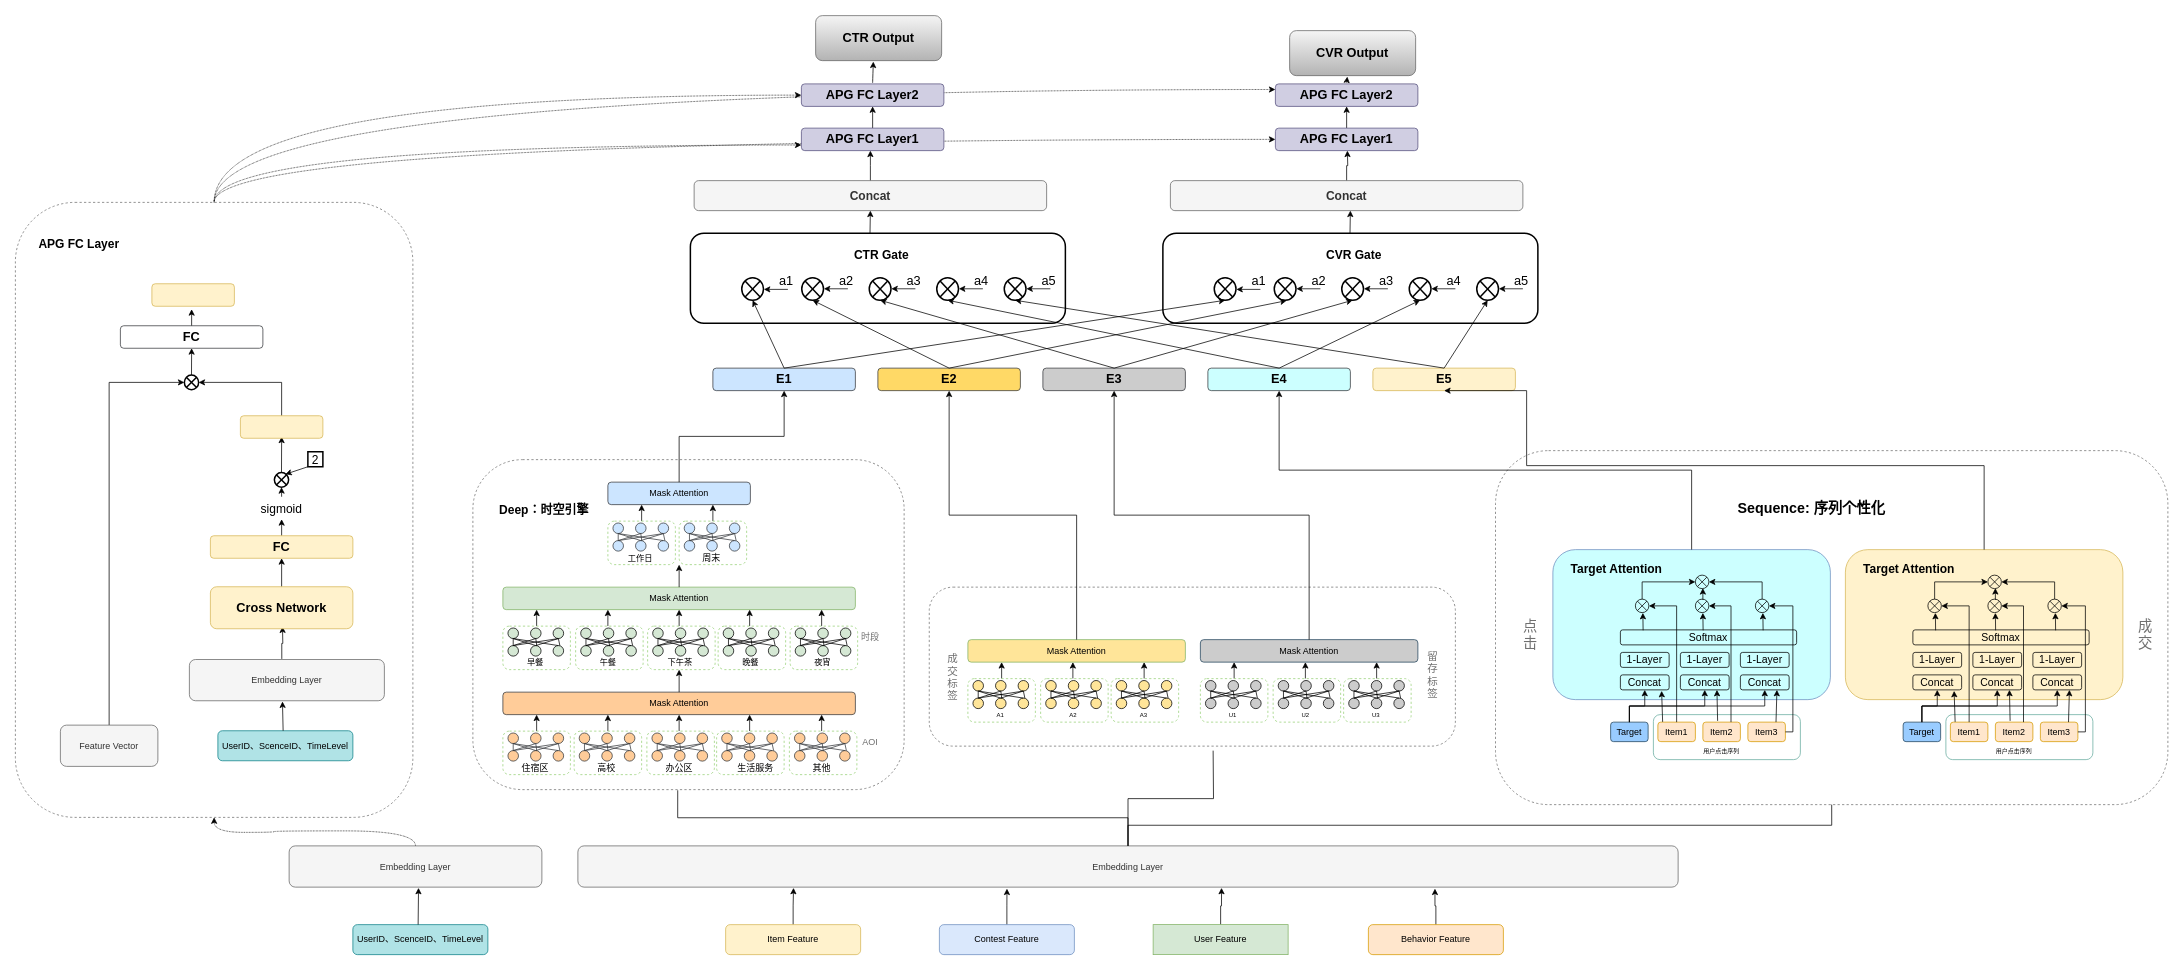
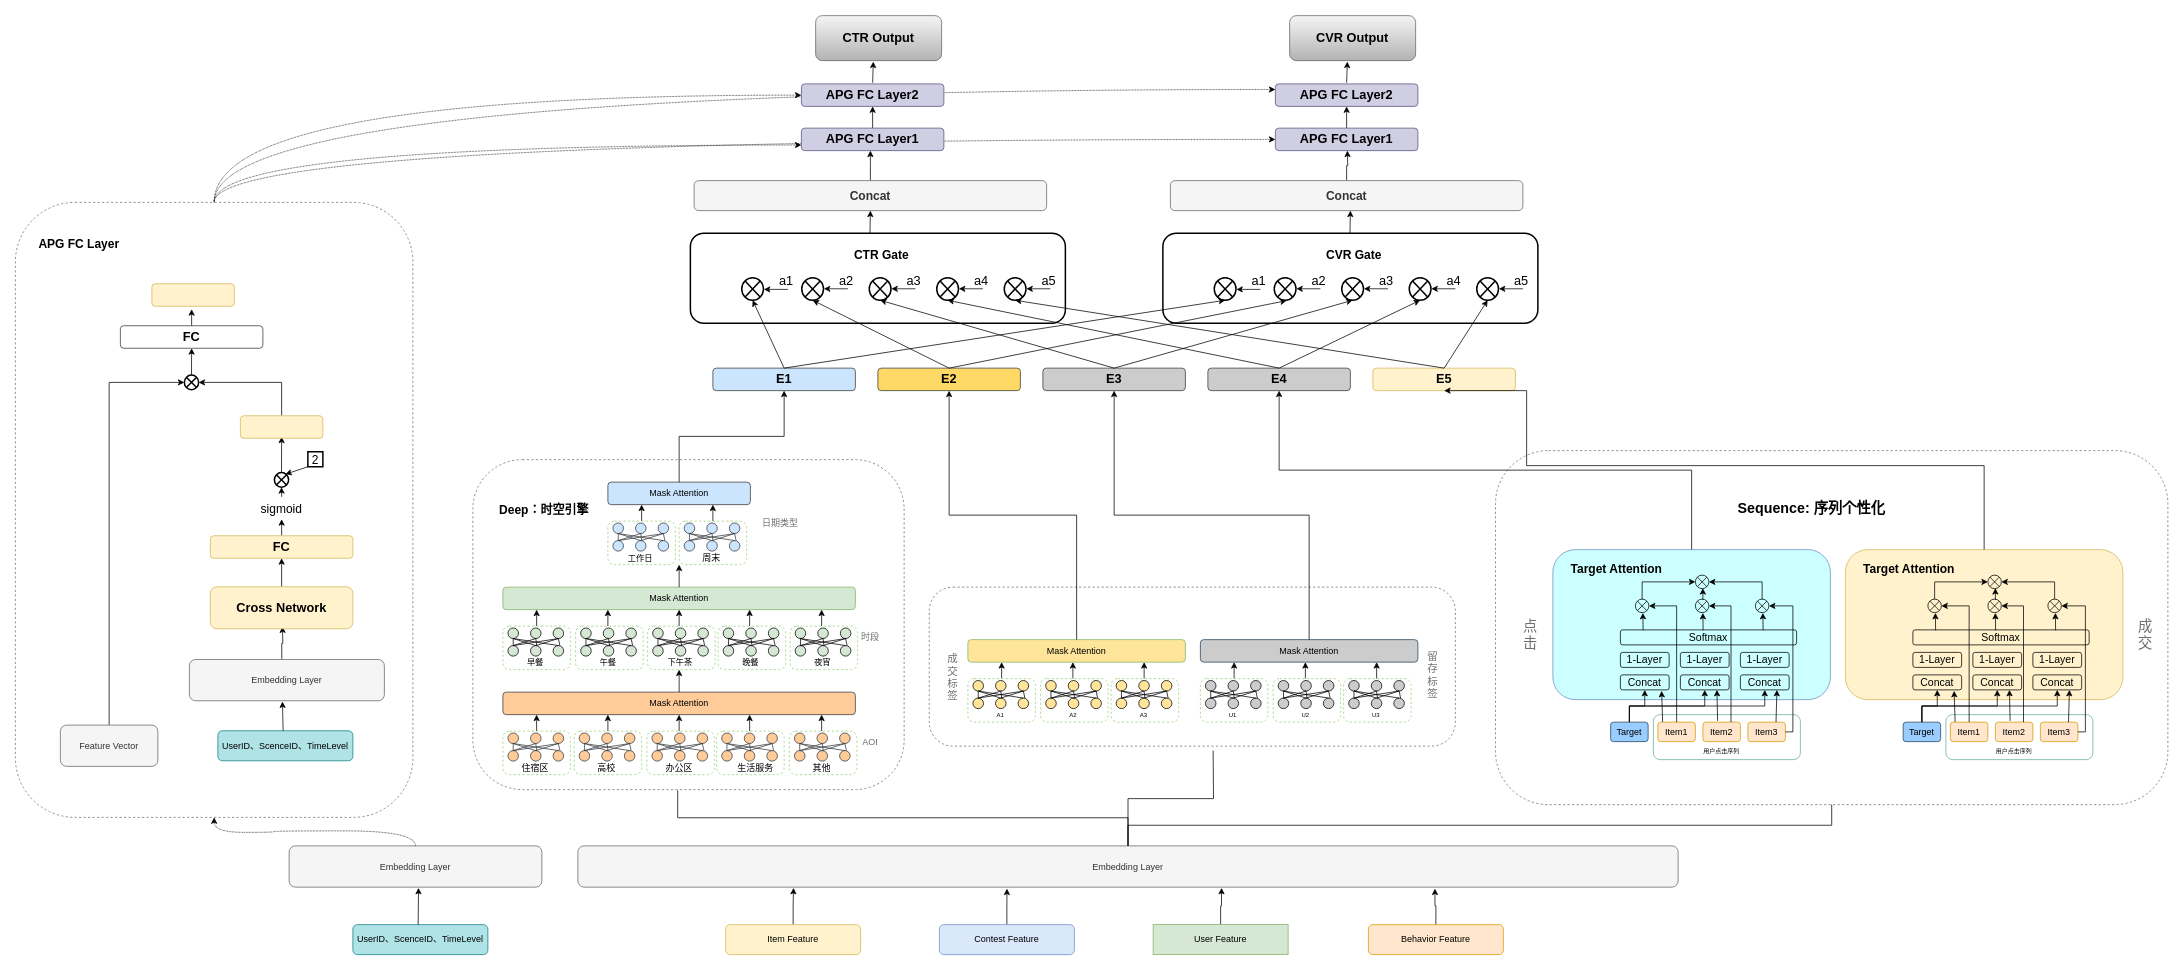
(1353, 53) -> (1353, 38)
(1279, 379) -> (1279, 379)
none -> (780, 523)
